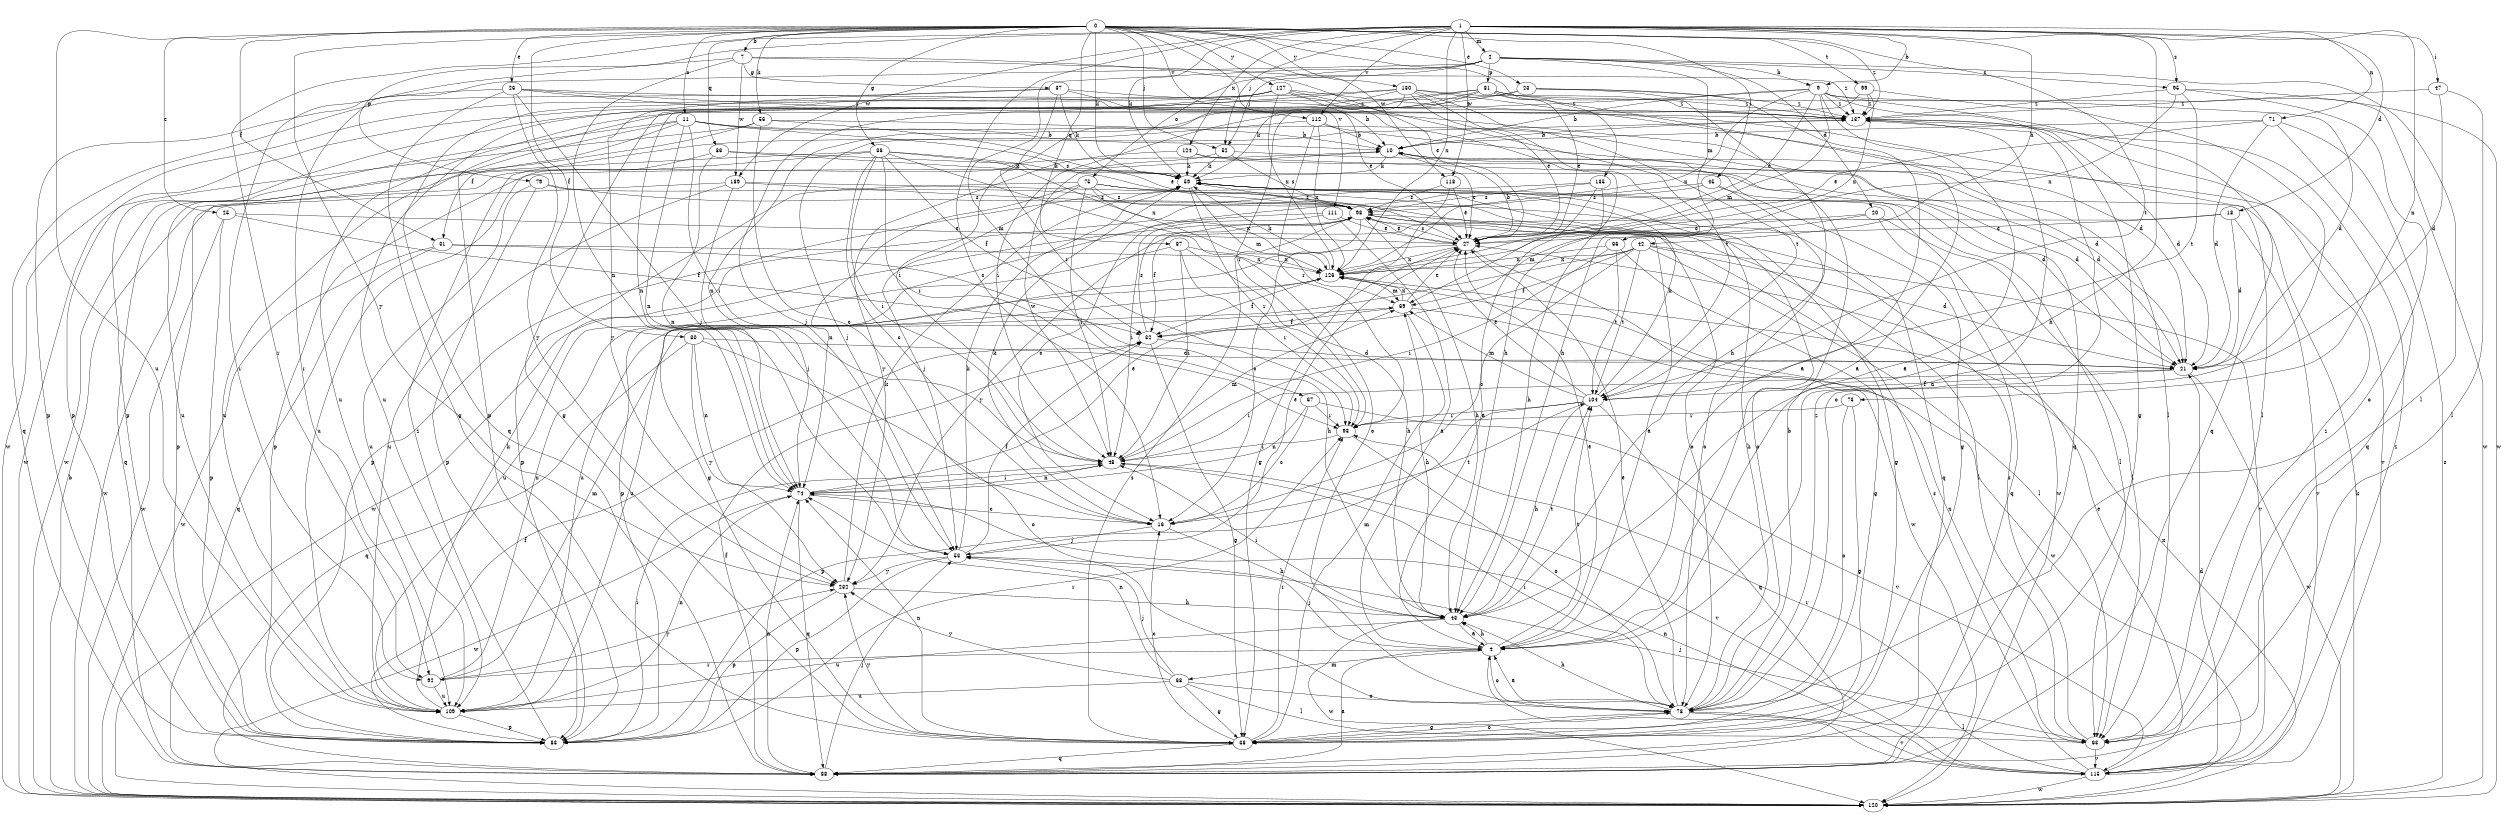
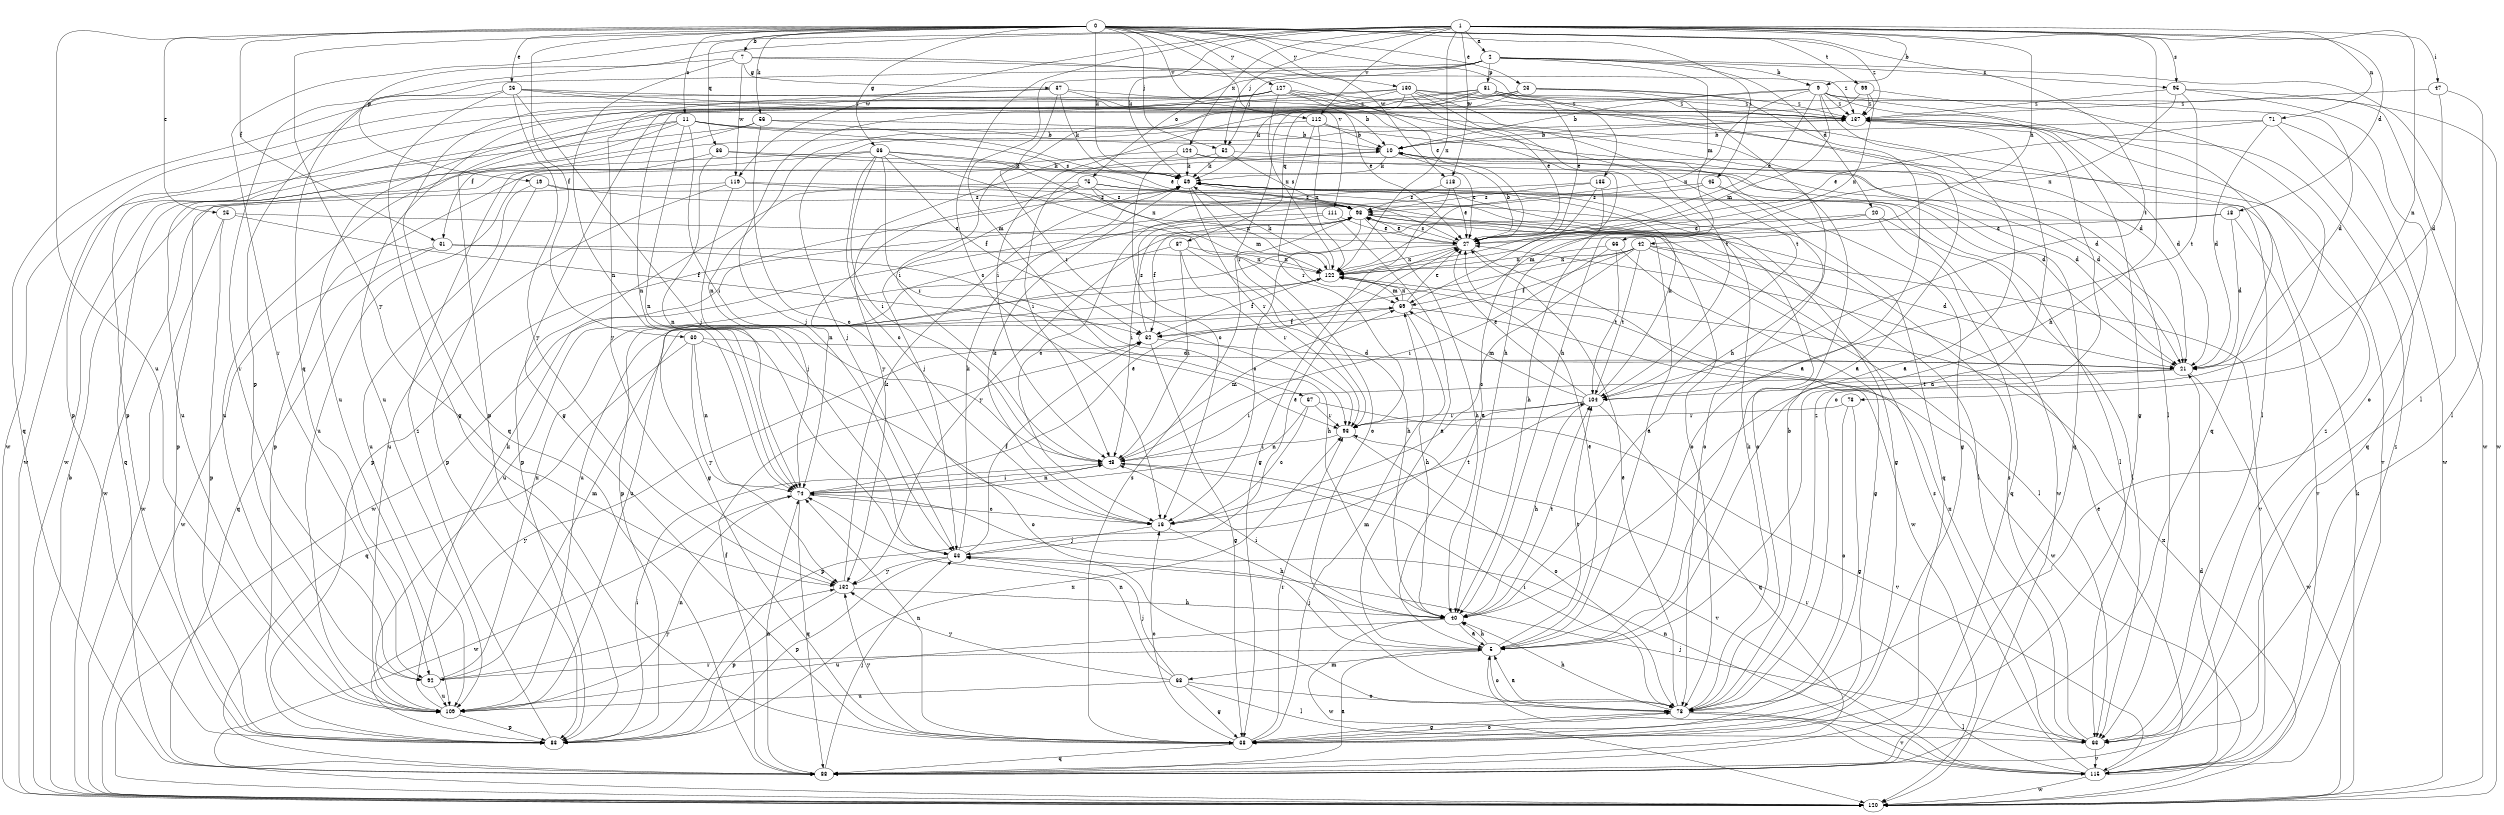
(1479, 42) -> (1479, 42)
(1052, 173) -> (1283, 166)
(539, 182) -> (539, 182)
(735, 182) -> (735, 182)
(1330, 276) -> (1330, 276)
(1033, 307) -> (1033, 307)
none -> (1203, 324)
(1084, 334) -> none
(304, 369) -> (304, 369)
(1925, 385) -> (1925, 385)
(46, 414) -> (250, 335)
(2445, 463) -> (2445, 463)
(526, 541) -> (526, 541)
(844, 587) -> (844, 587)
(1073, 587) -> (1073, 587)
(1454, 619) -> (1454, 619)
(1491, 650) -> (1491, 650)
